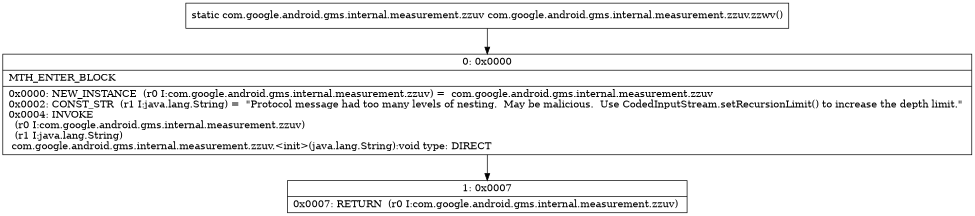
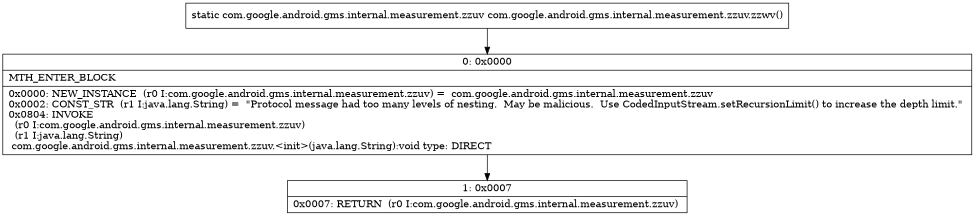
(54, 115) -> (54, 115)
